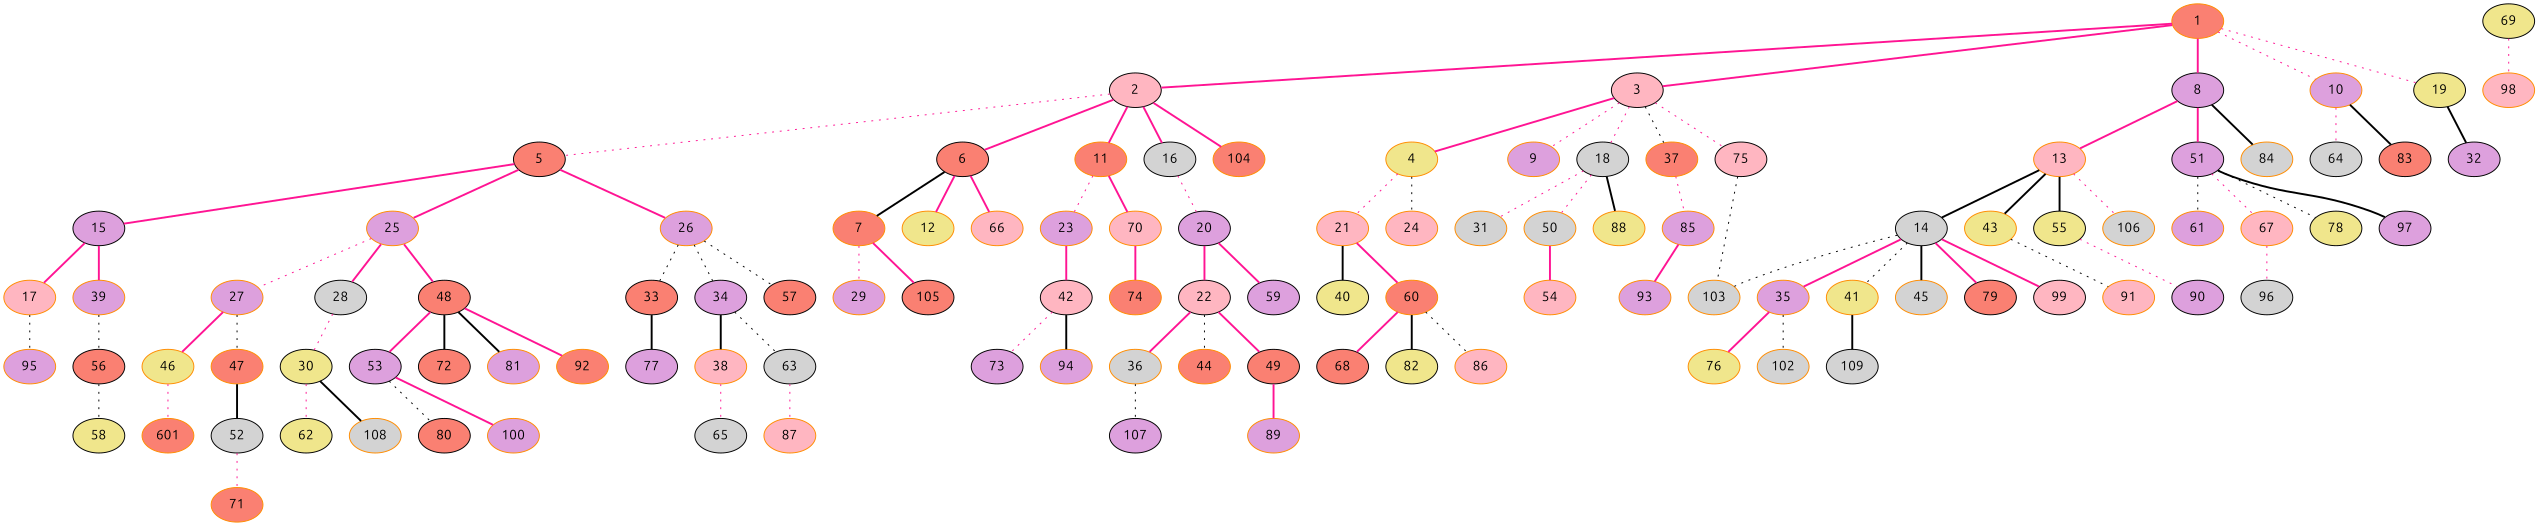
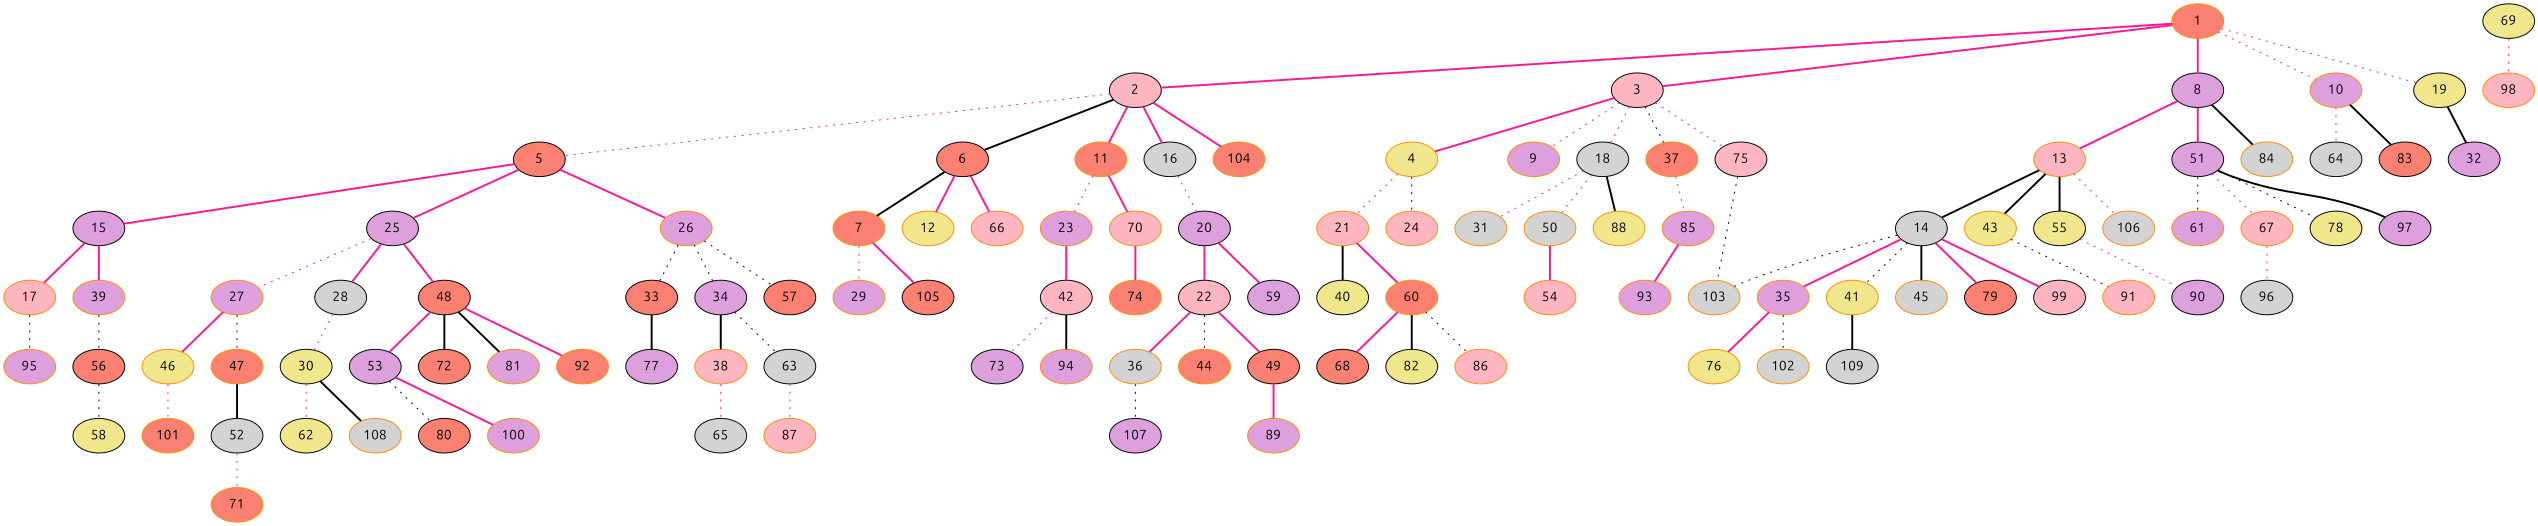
(1049, 125) -> (1049, 125)
(393, 228) -> (393, 228)
(168, 436) -> (168, 436)
